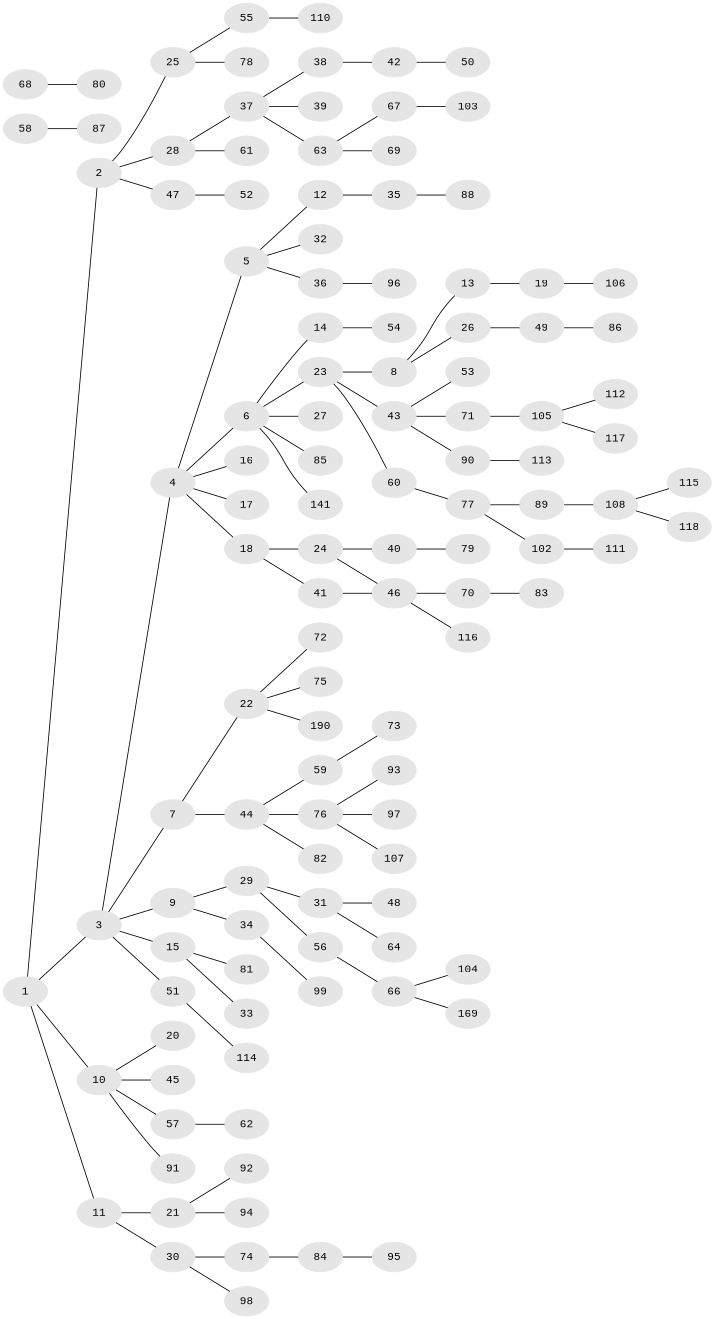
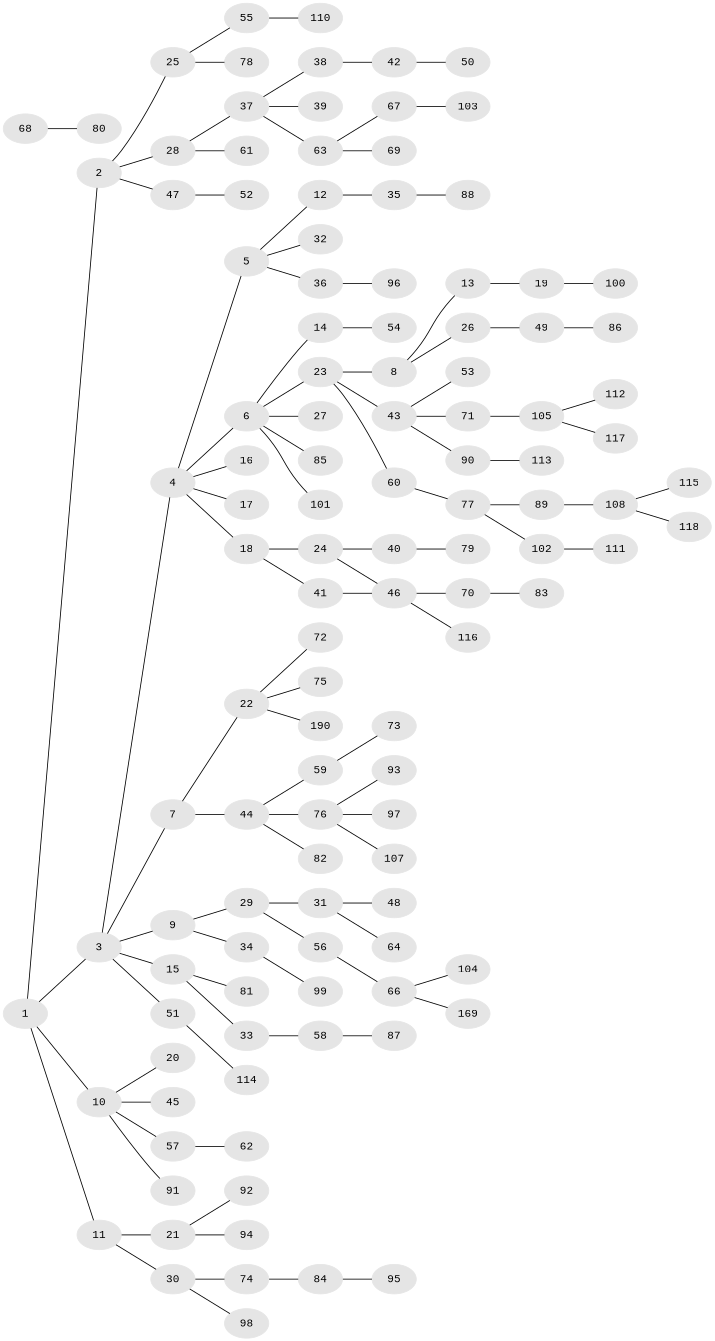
(615, 284) -> (615, 284)
(320, 505) -> (320, 505)
none -> (284, 1036)
